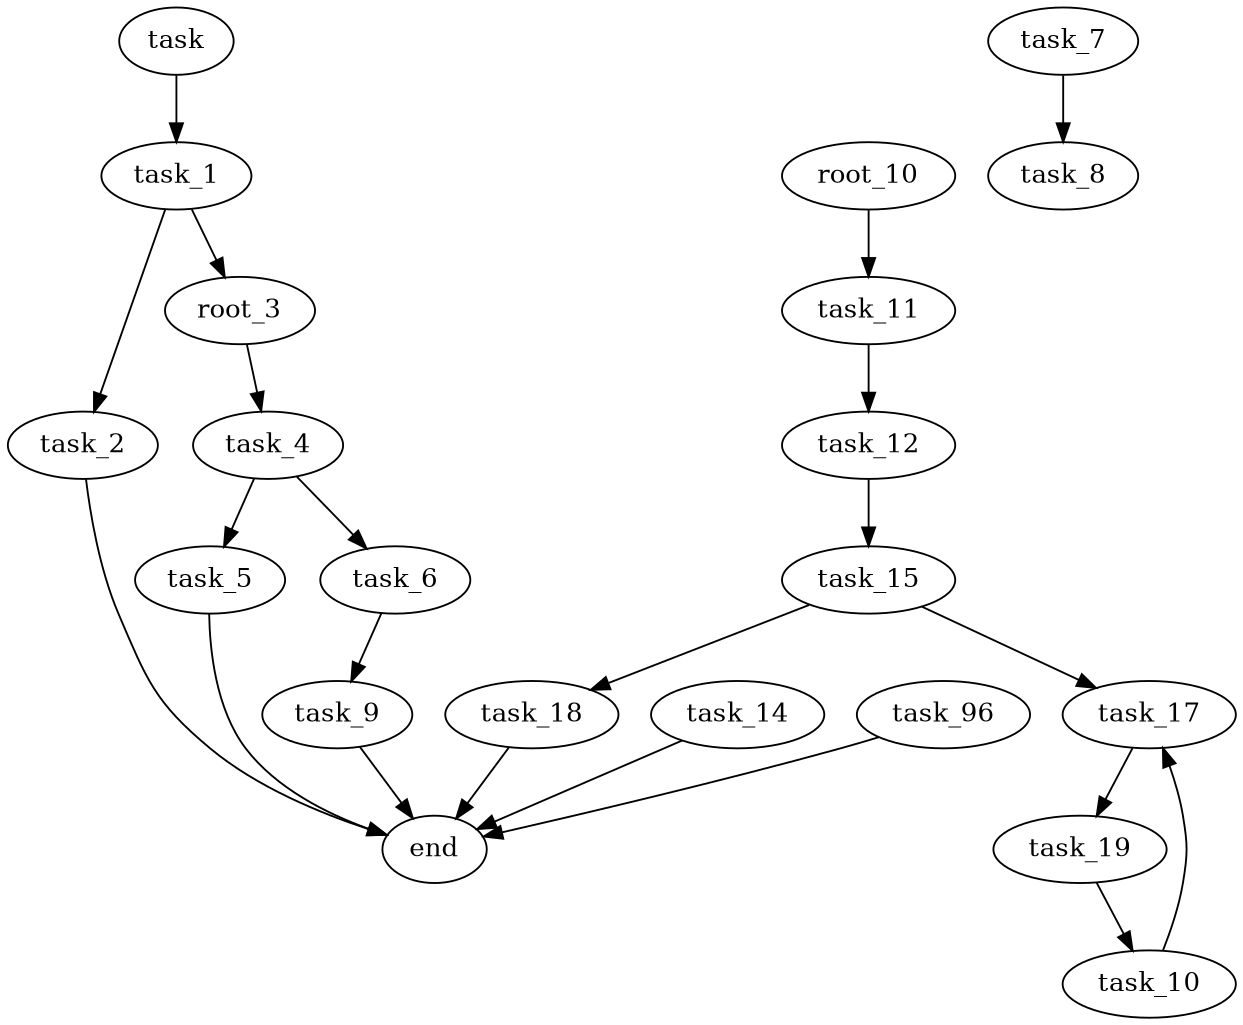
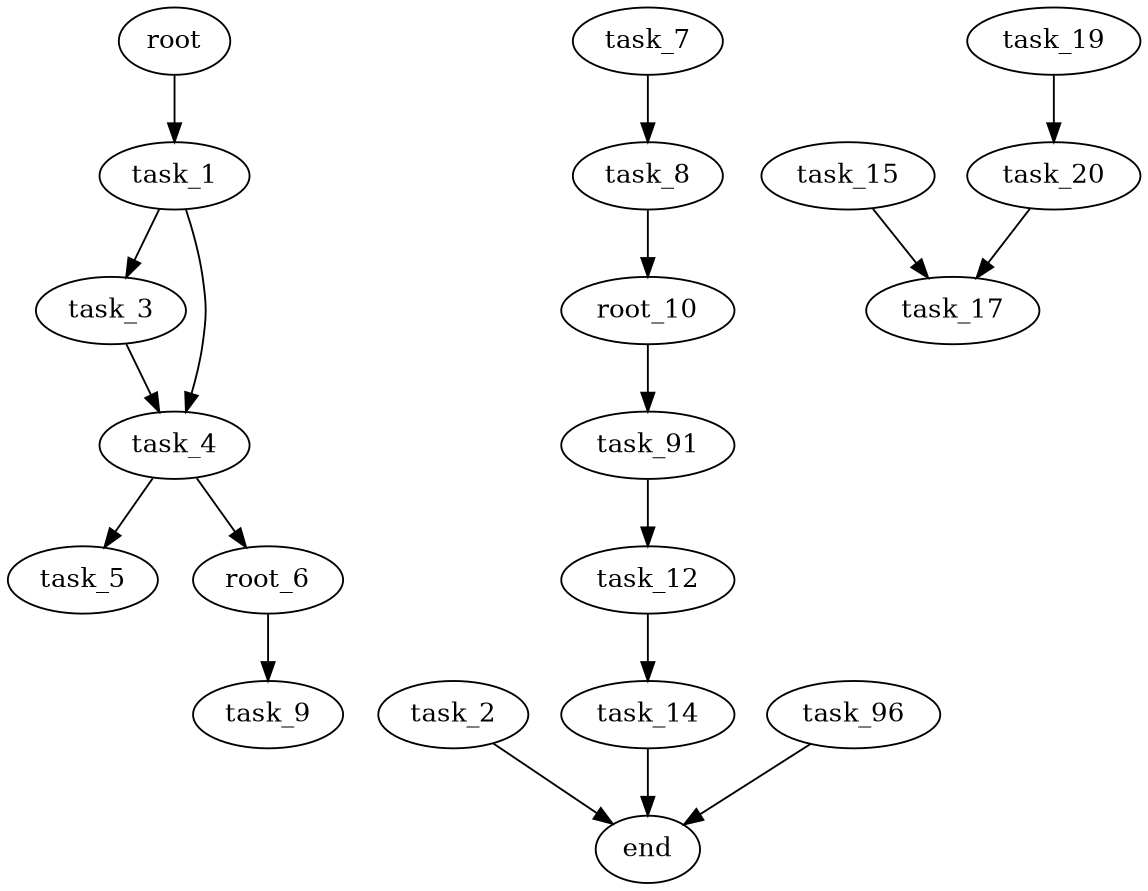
(176, 41) -> (175, 41)
none -> (648, 234)
(133, 302) -> (205, 301)
(240, 311) -> (111, 311)
(869, 311) -> (648, 445)
(869, 503) -> (648, 638)
(395, 580) -> (268, 580)
(532, 715) -> none
(248, 751) -> none
(1119, 774) -> none
(381, 775) -> none
(1149, 984) -> (1054, 176)
